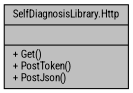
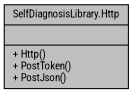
(28, 55) -> (29, 55)
